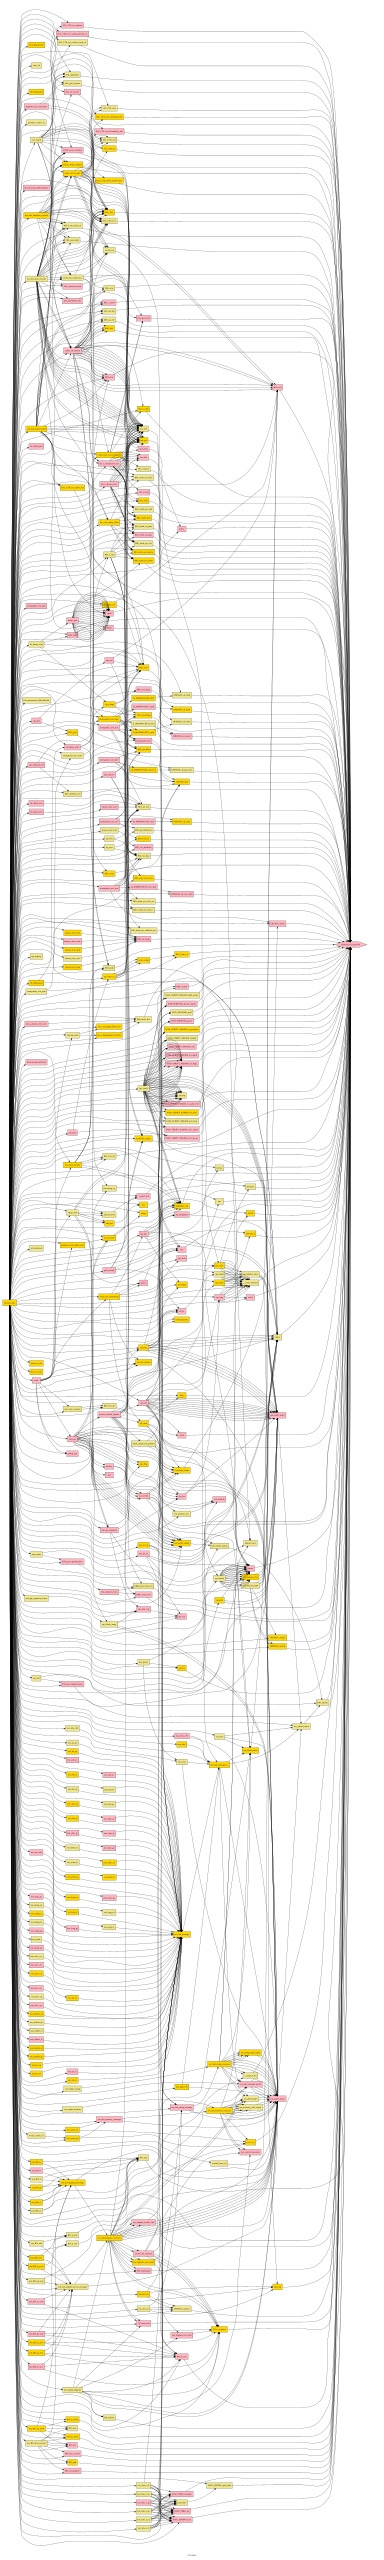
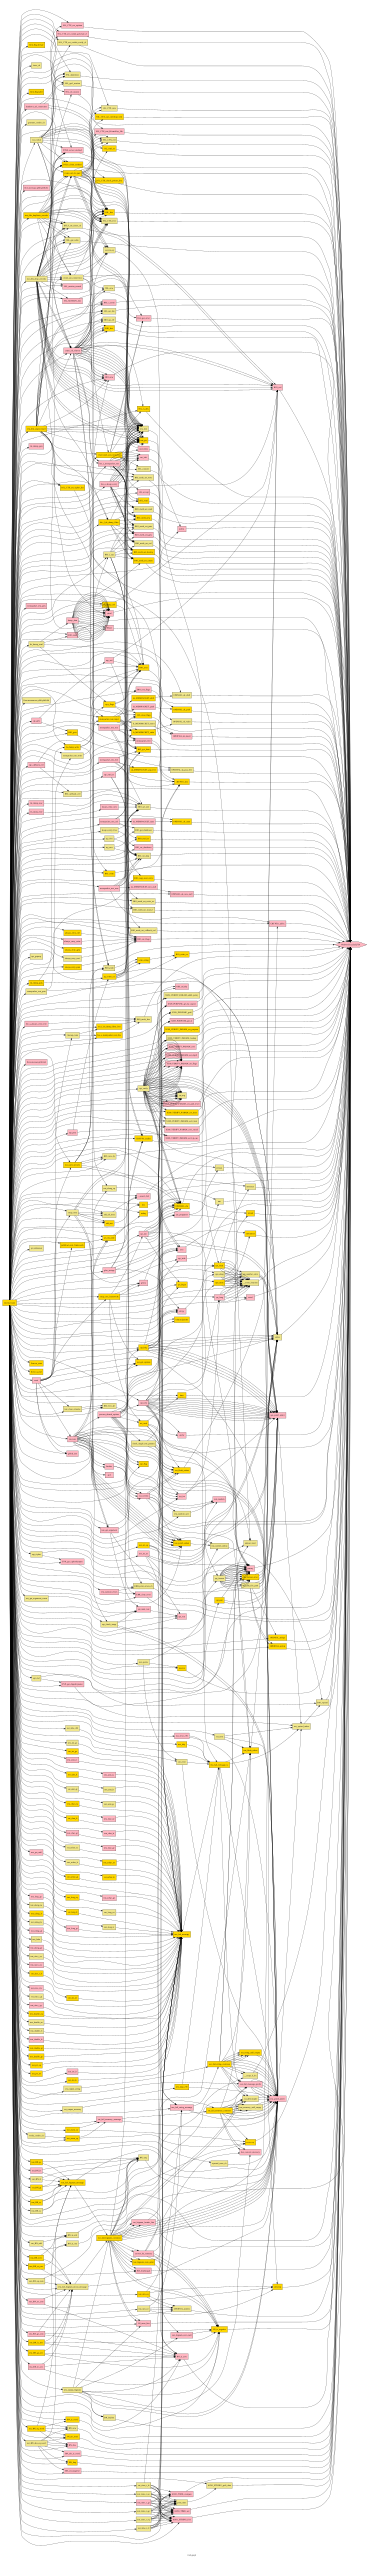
(72, 747) -> (72, 747)
(262, 962) -> none
